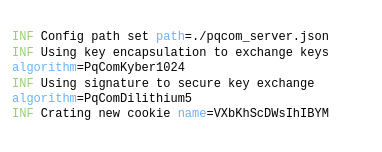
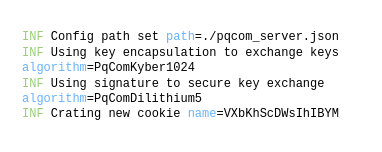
(181, 76) -> (191, 76)
